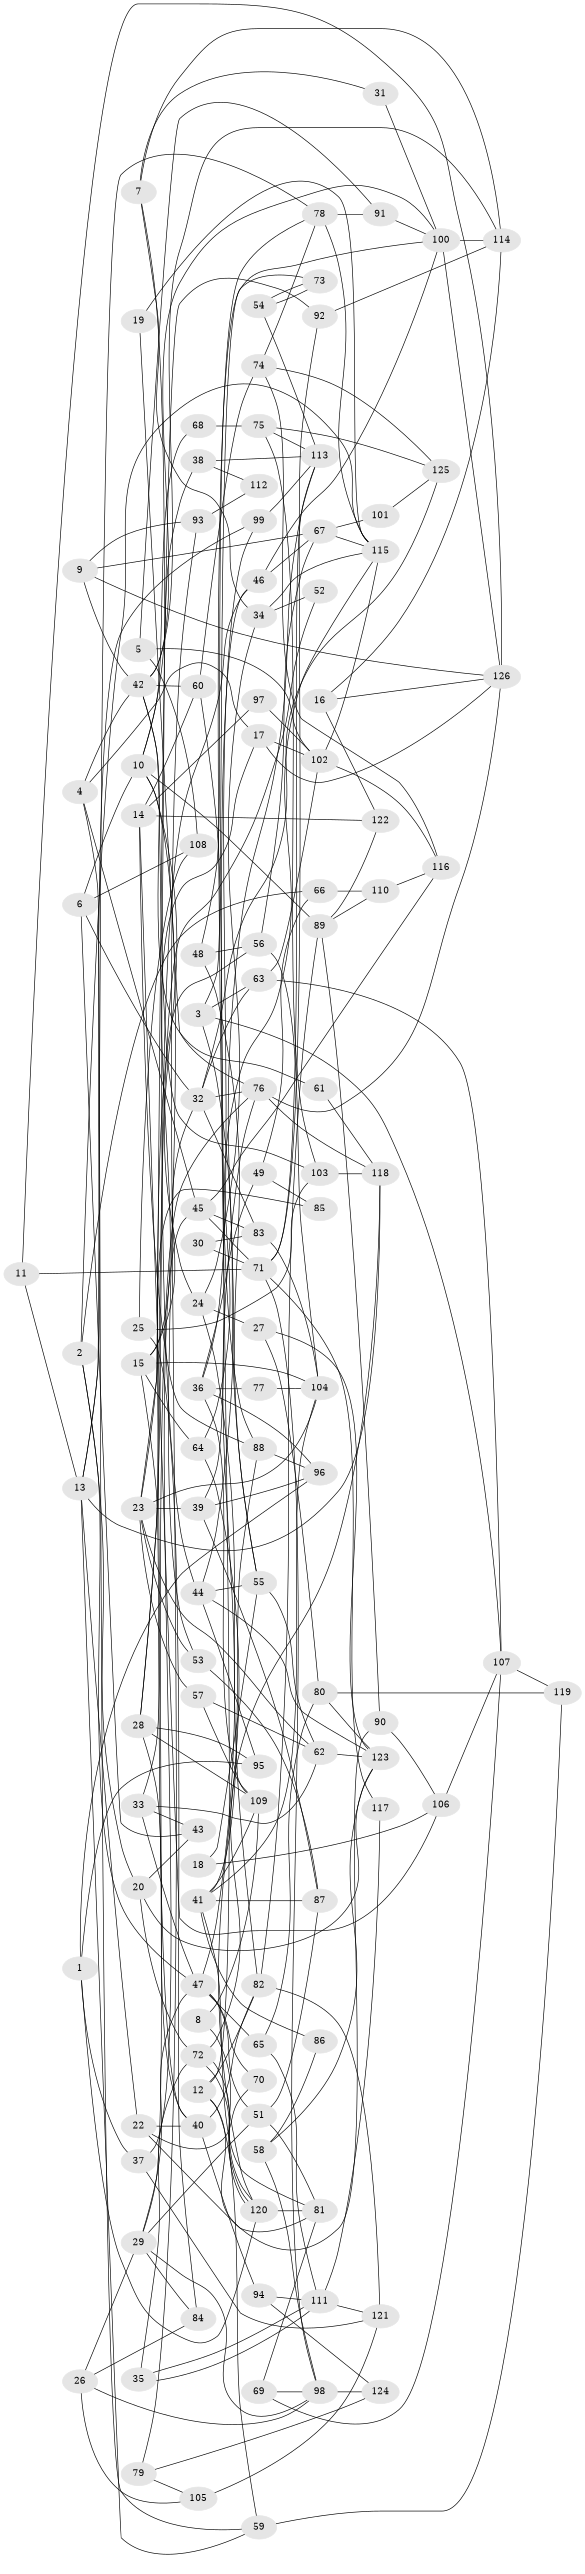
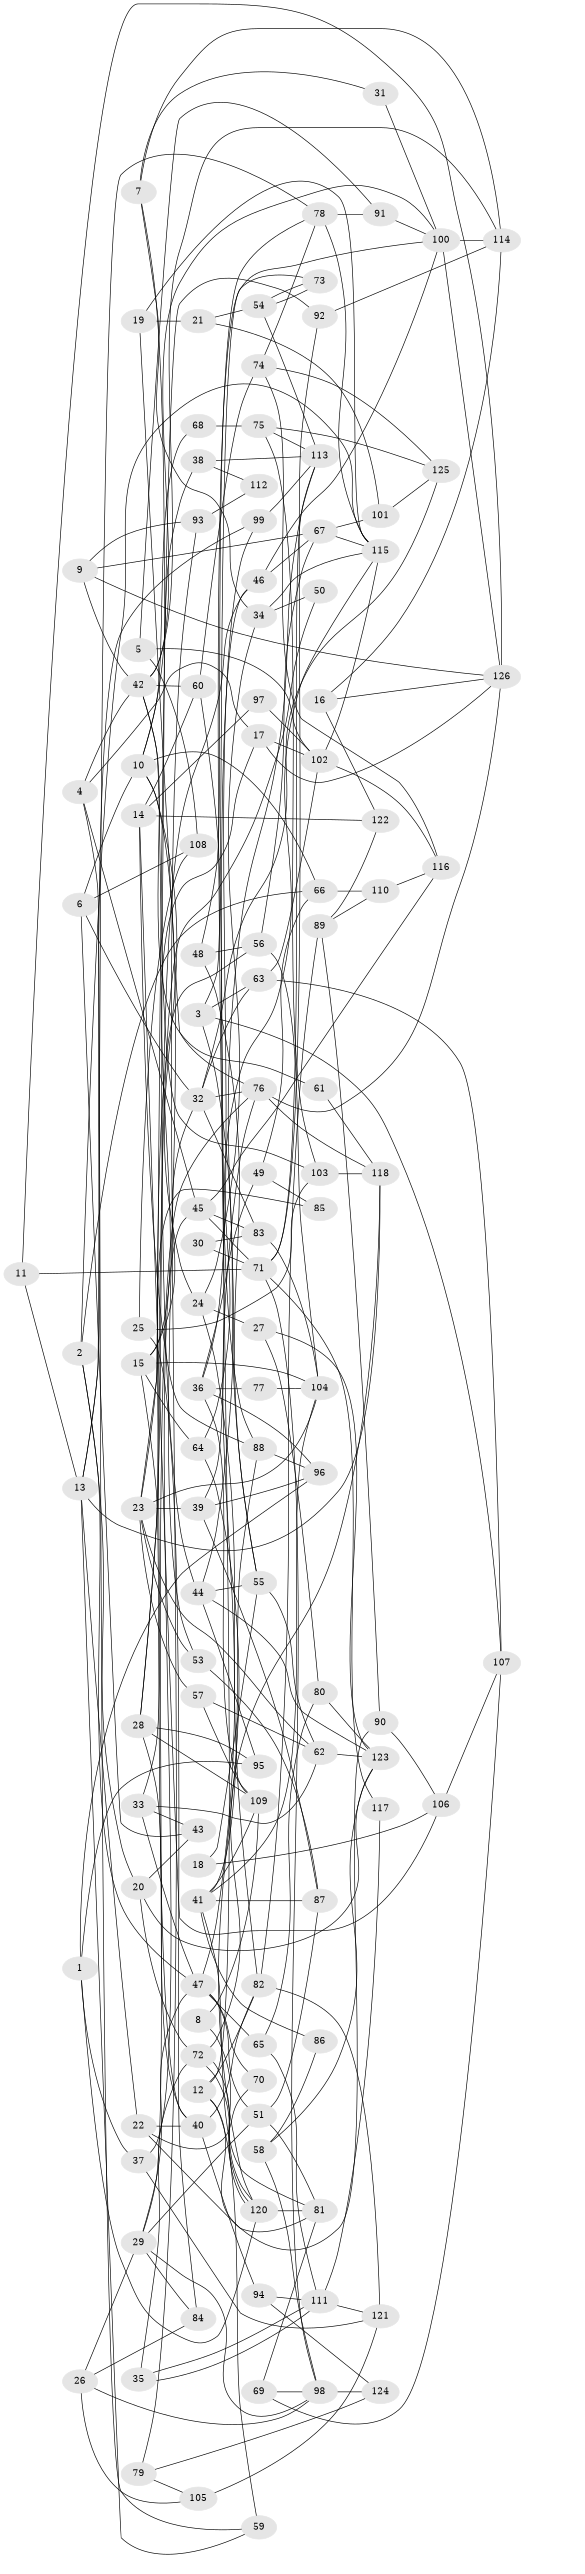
none -> (198, 321)
(320, 591) -> (320, 591)
(233, 843) -> (255, 785)
(563, 1693) -> none
